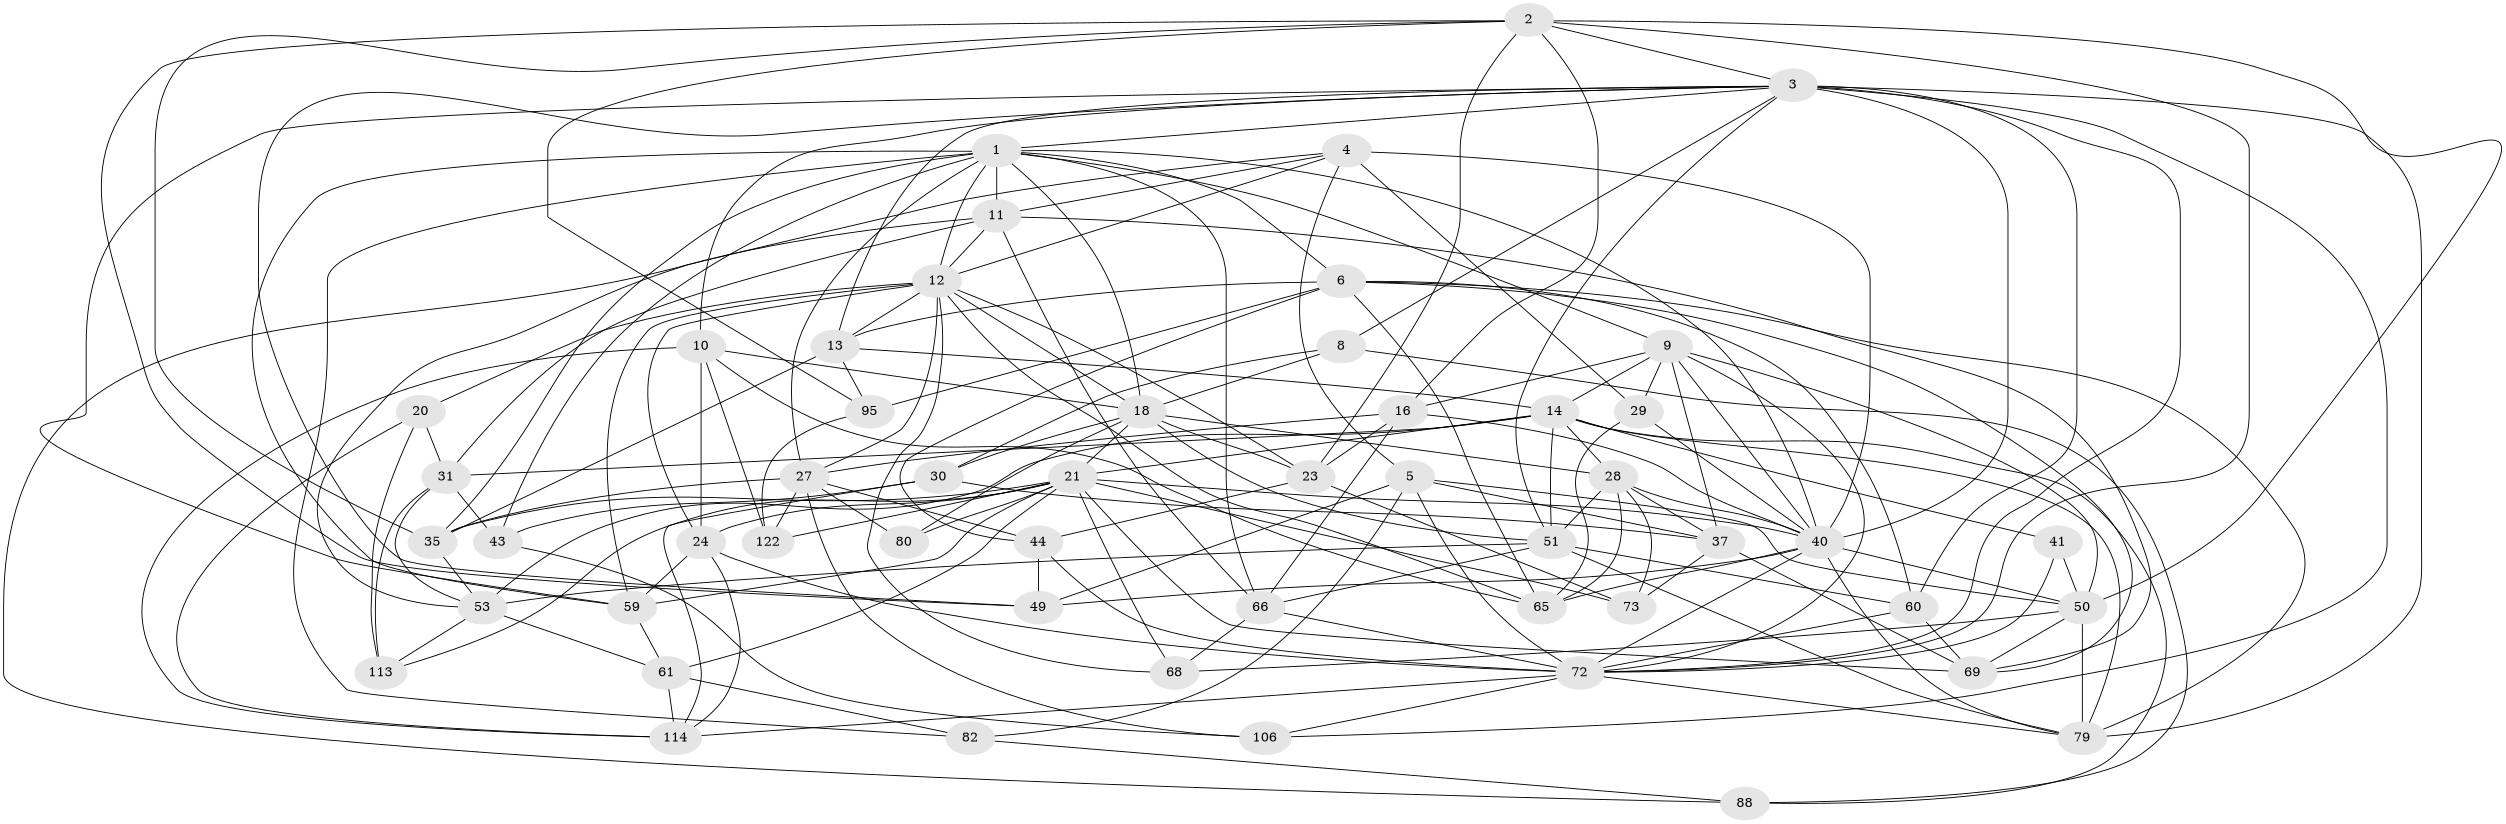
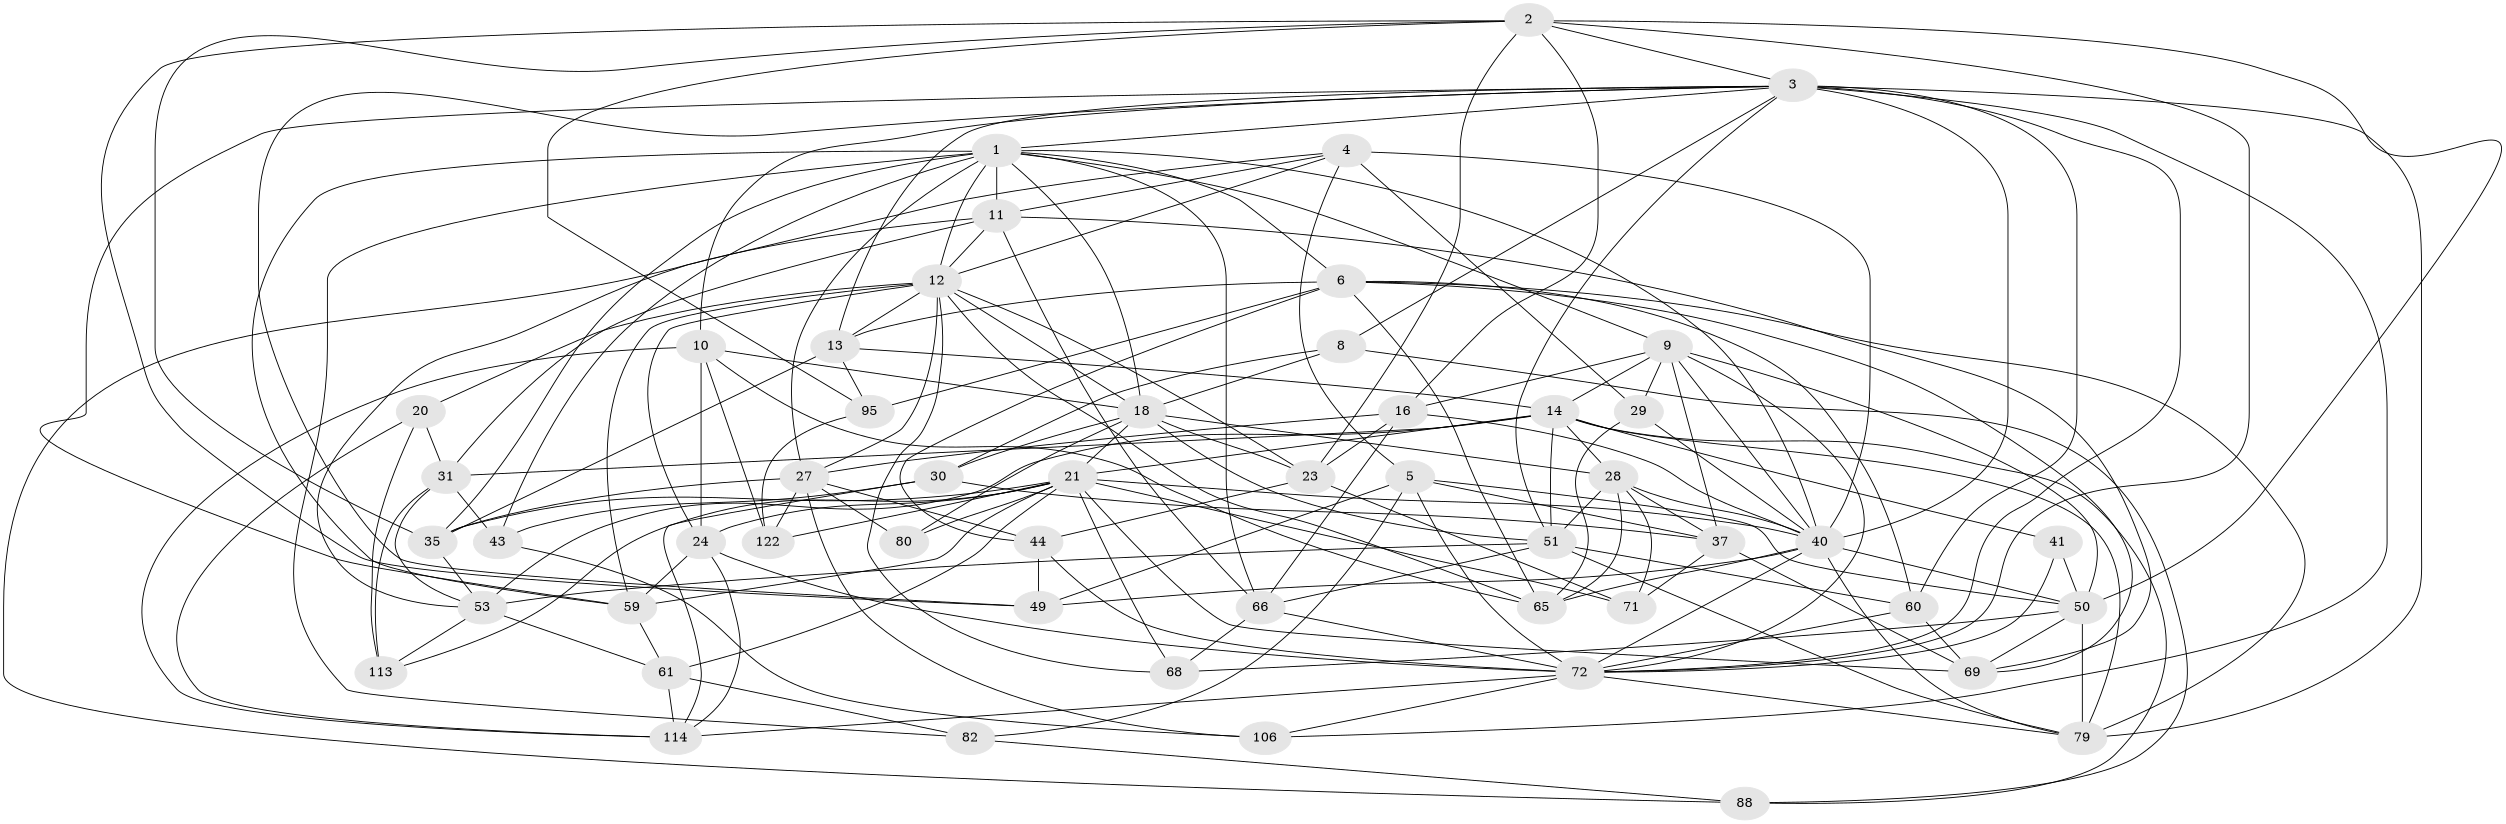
(1632, 608) -> (1632, 608)
